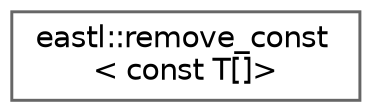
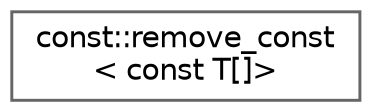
(186, 56) -> (186, 56)
